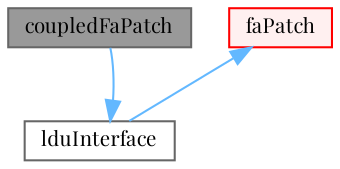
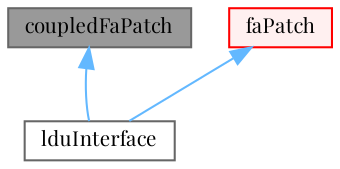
(113, 74) -> (86, 95)
